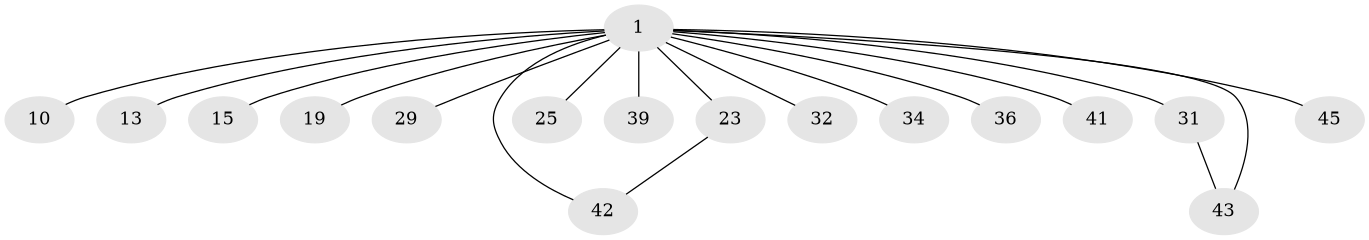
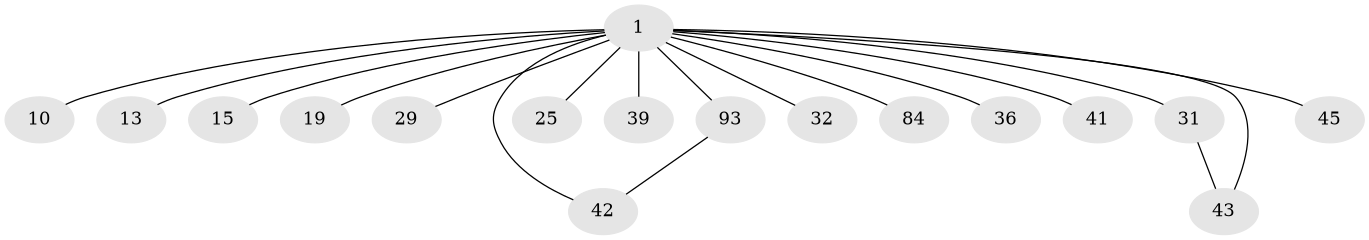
(731, 120) -> (731, 120)
(914, 120) -> (914, 120)
